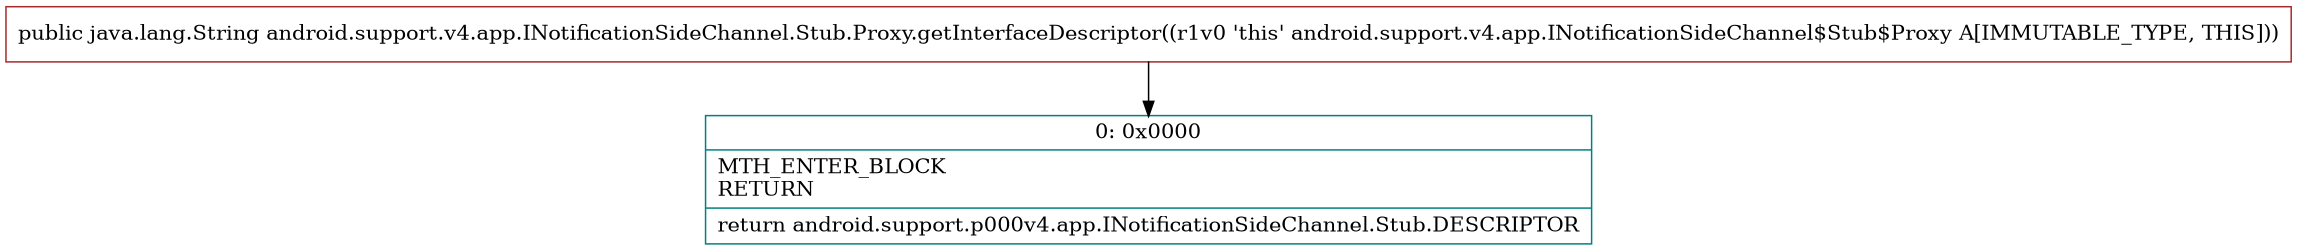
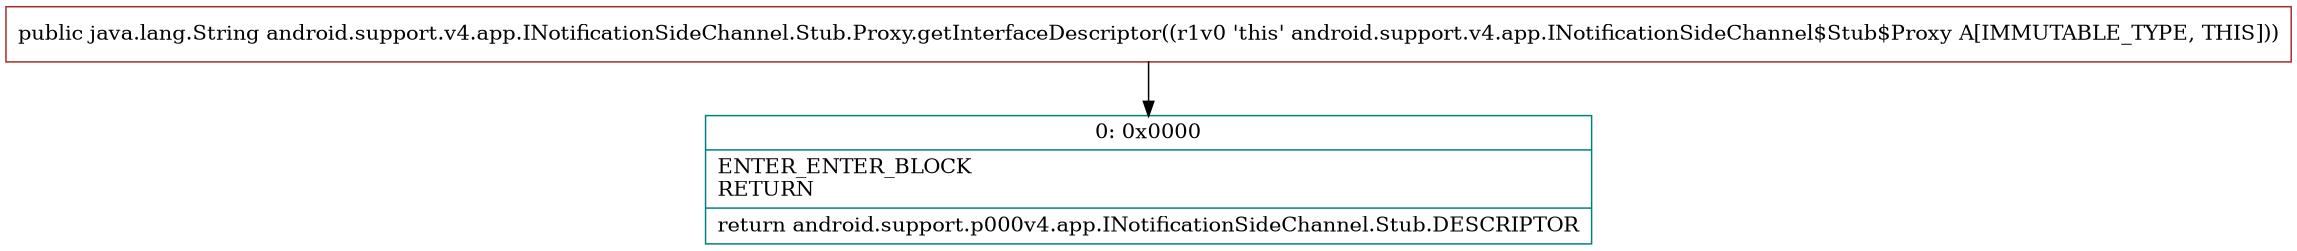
(832, 167) -> (845, 167)
